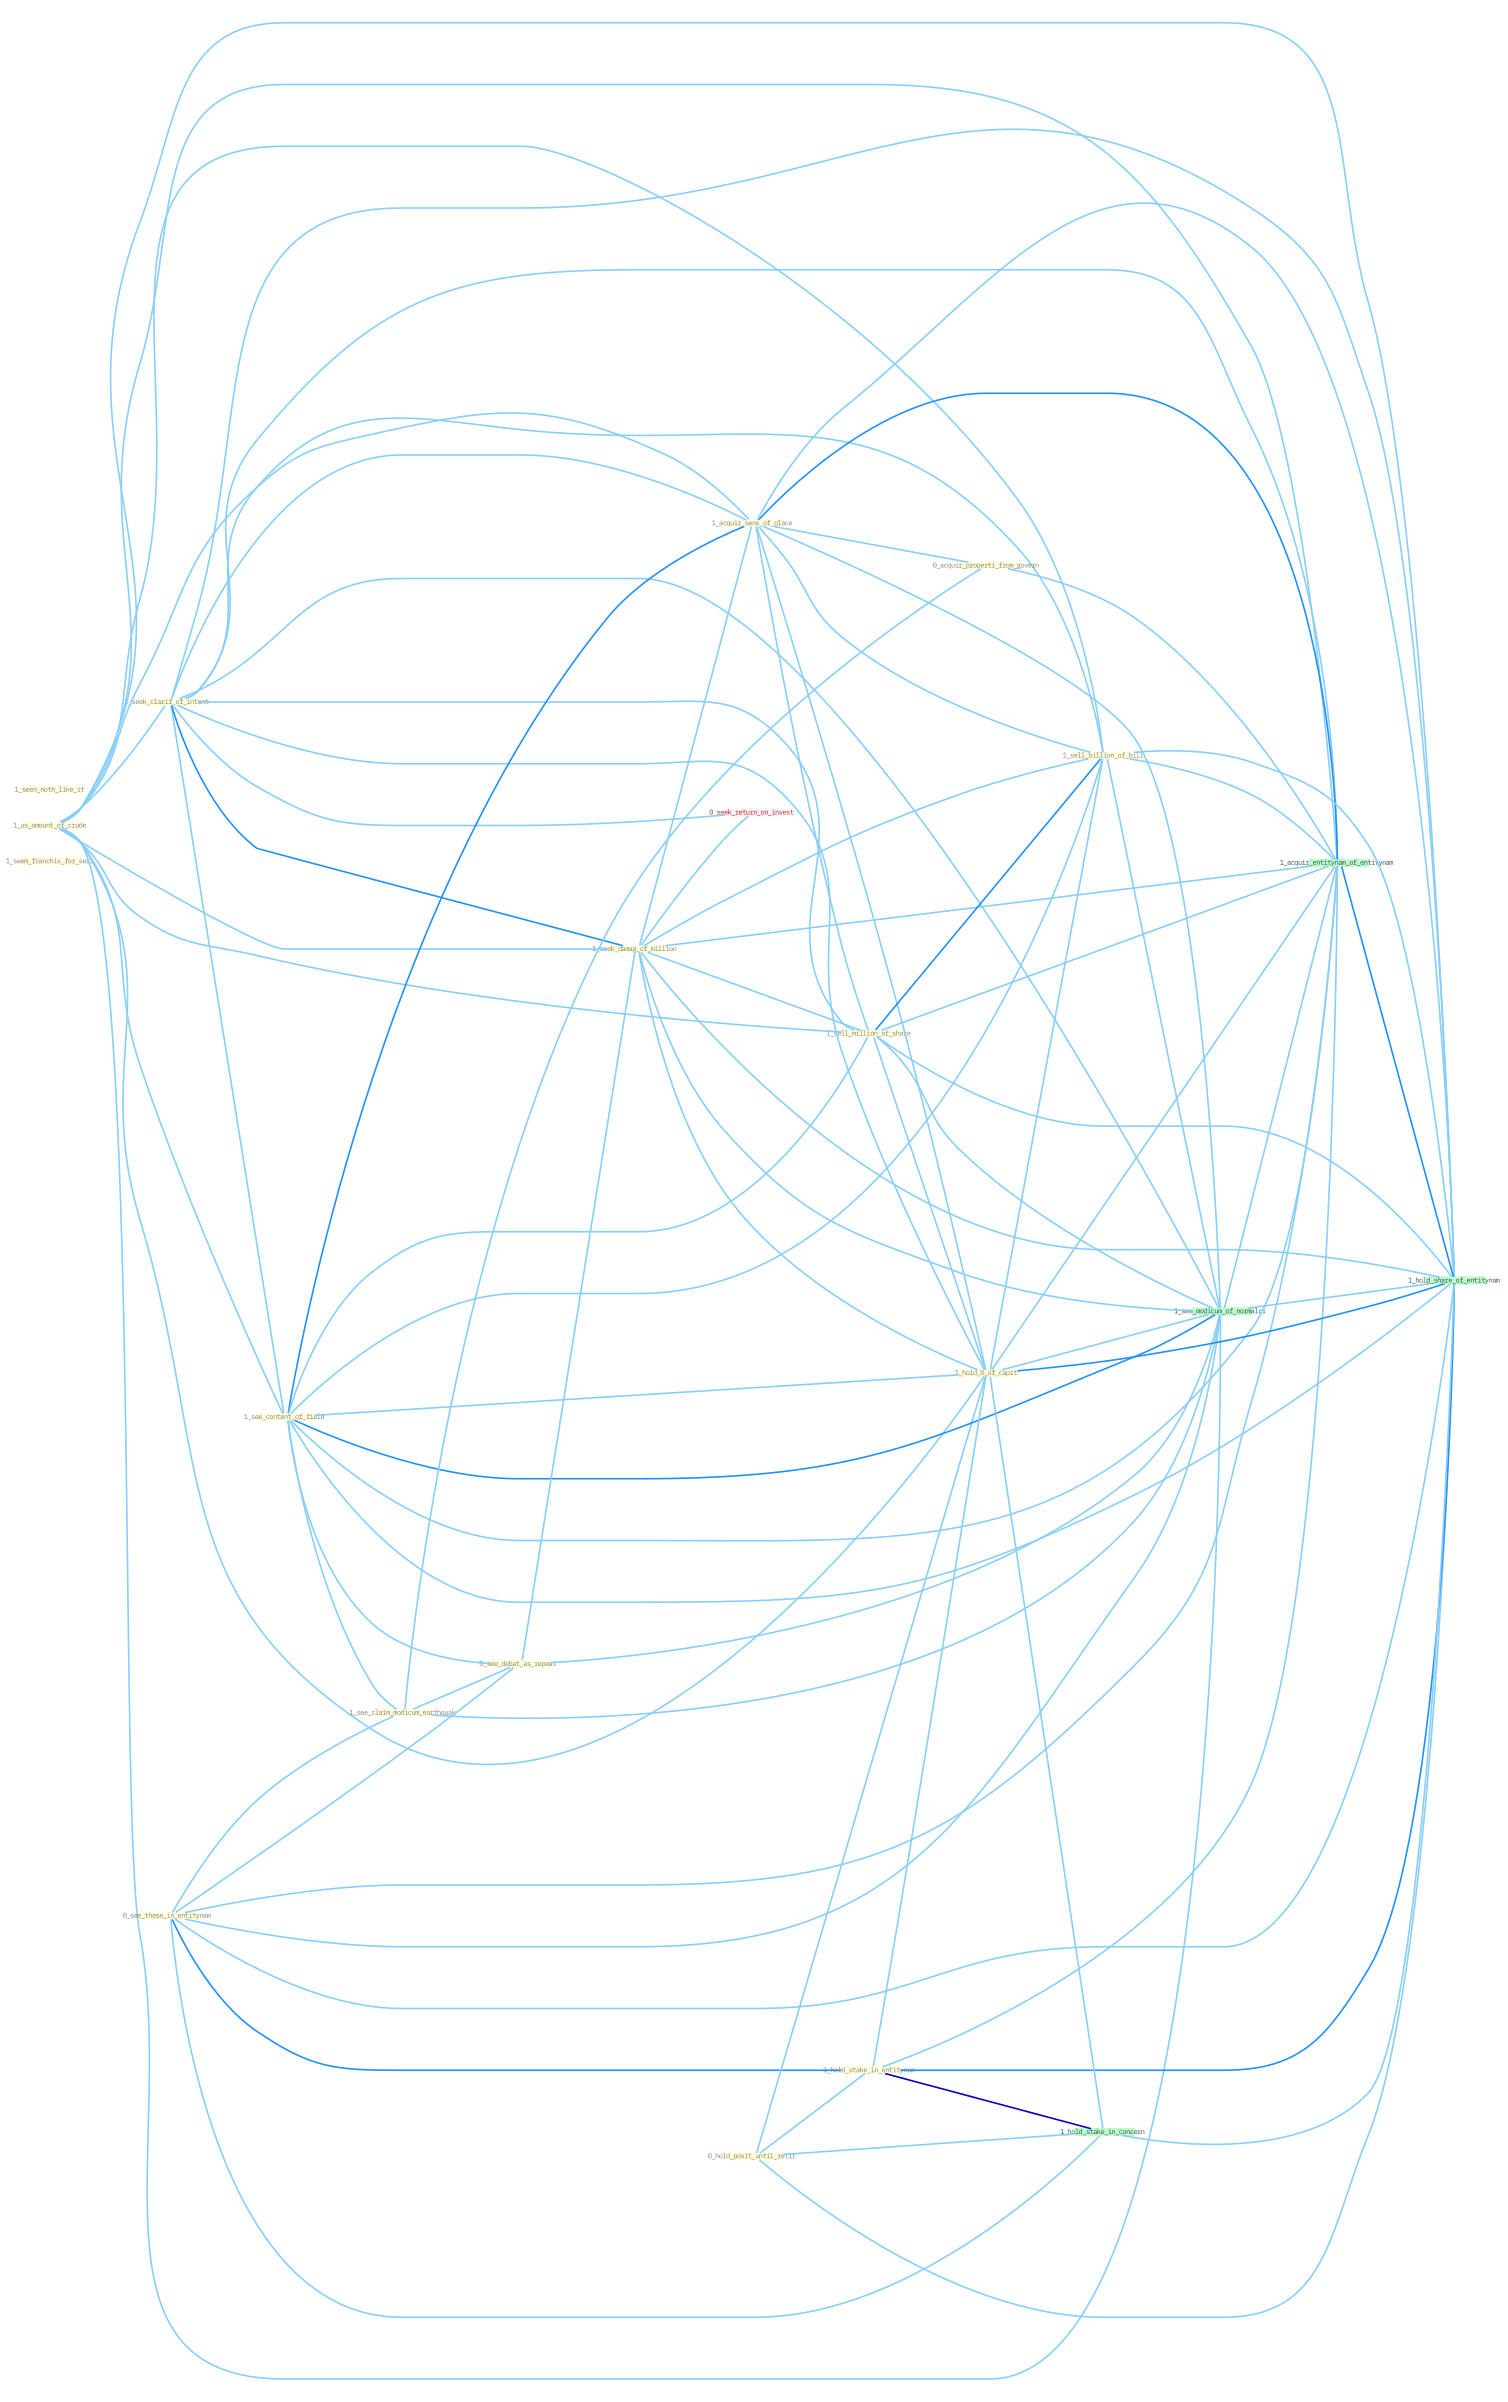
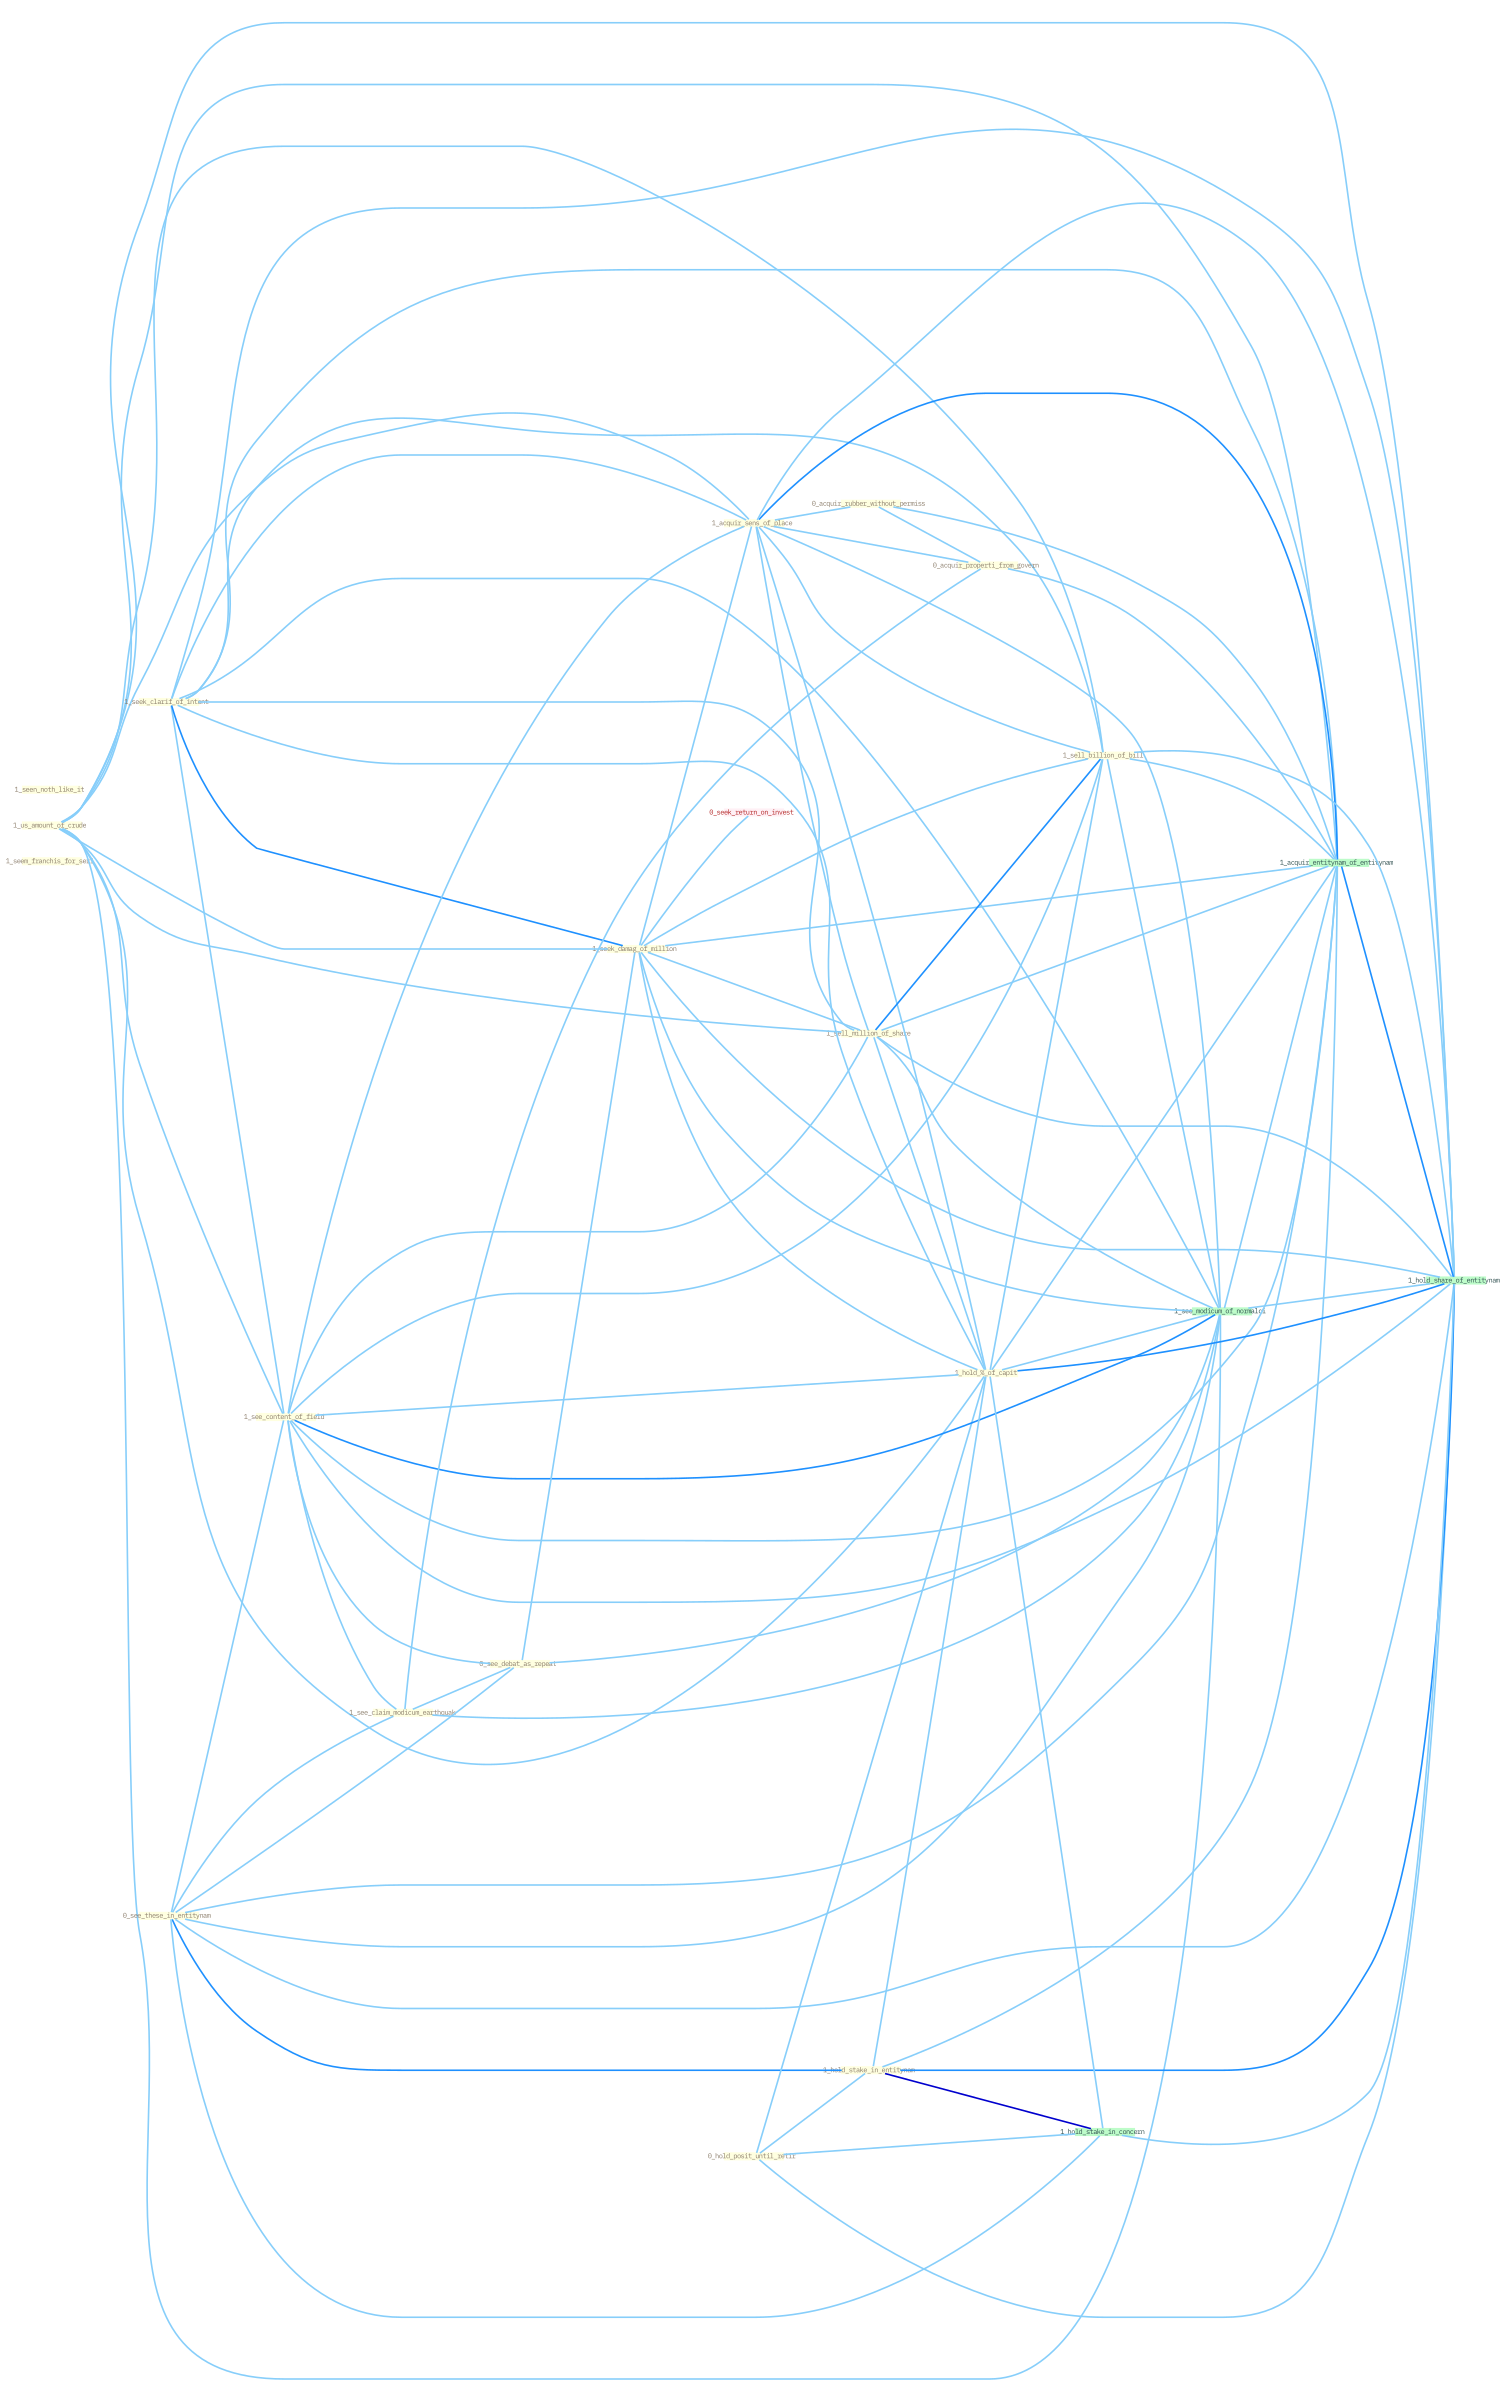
none -> (871, 504)
(118, 769) -> none
(429, 826) -> none
(433, 920) -> (433, 920)
none -> (228, 1666)
